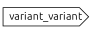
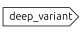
(46, 17) -> (41, 17)
